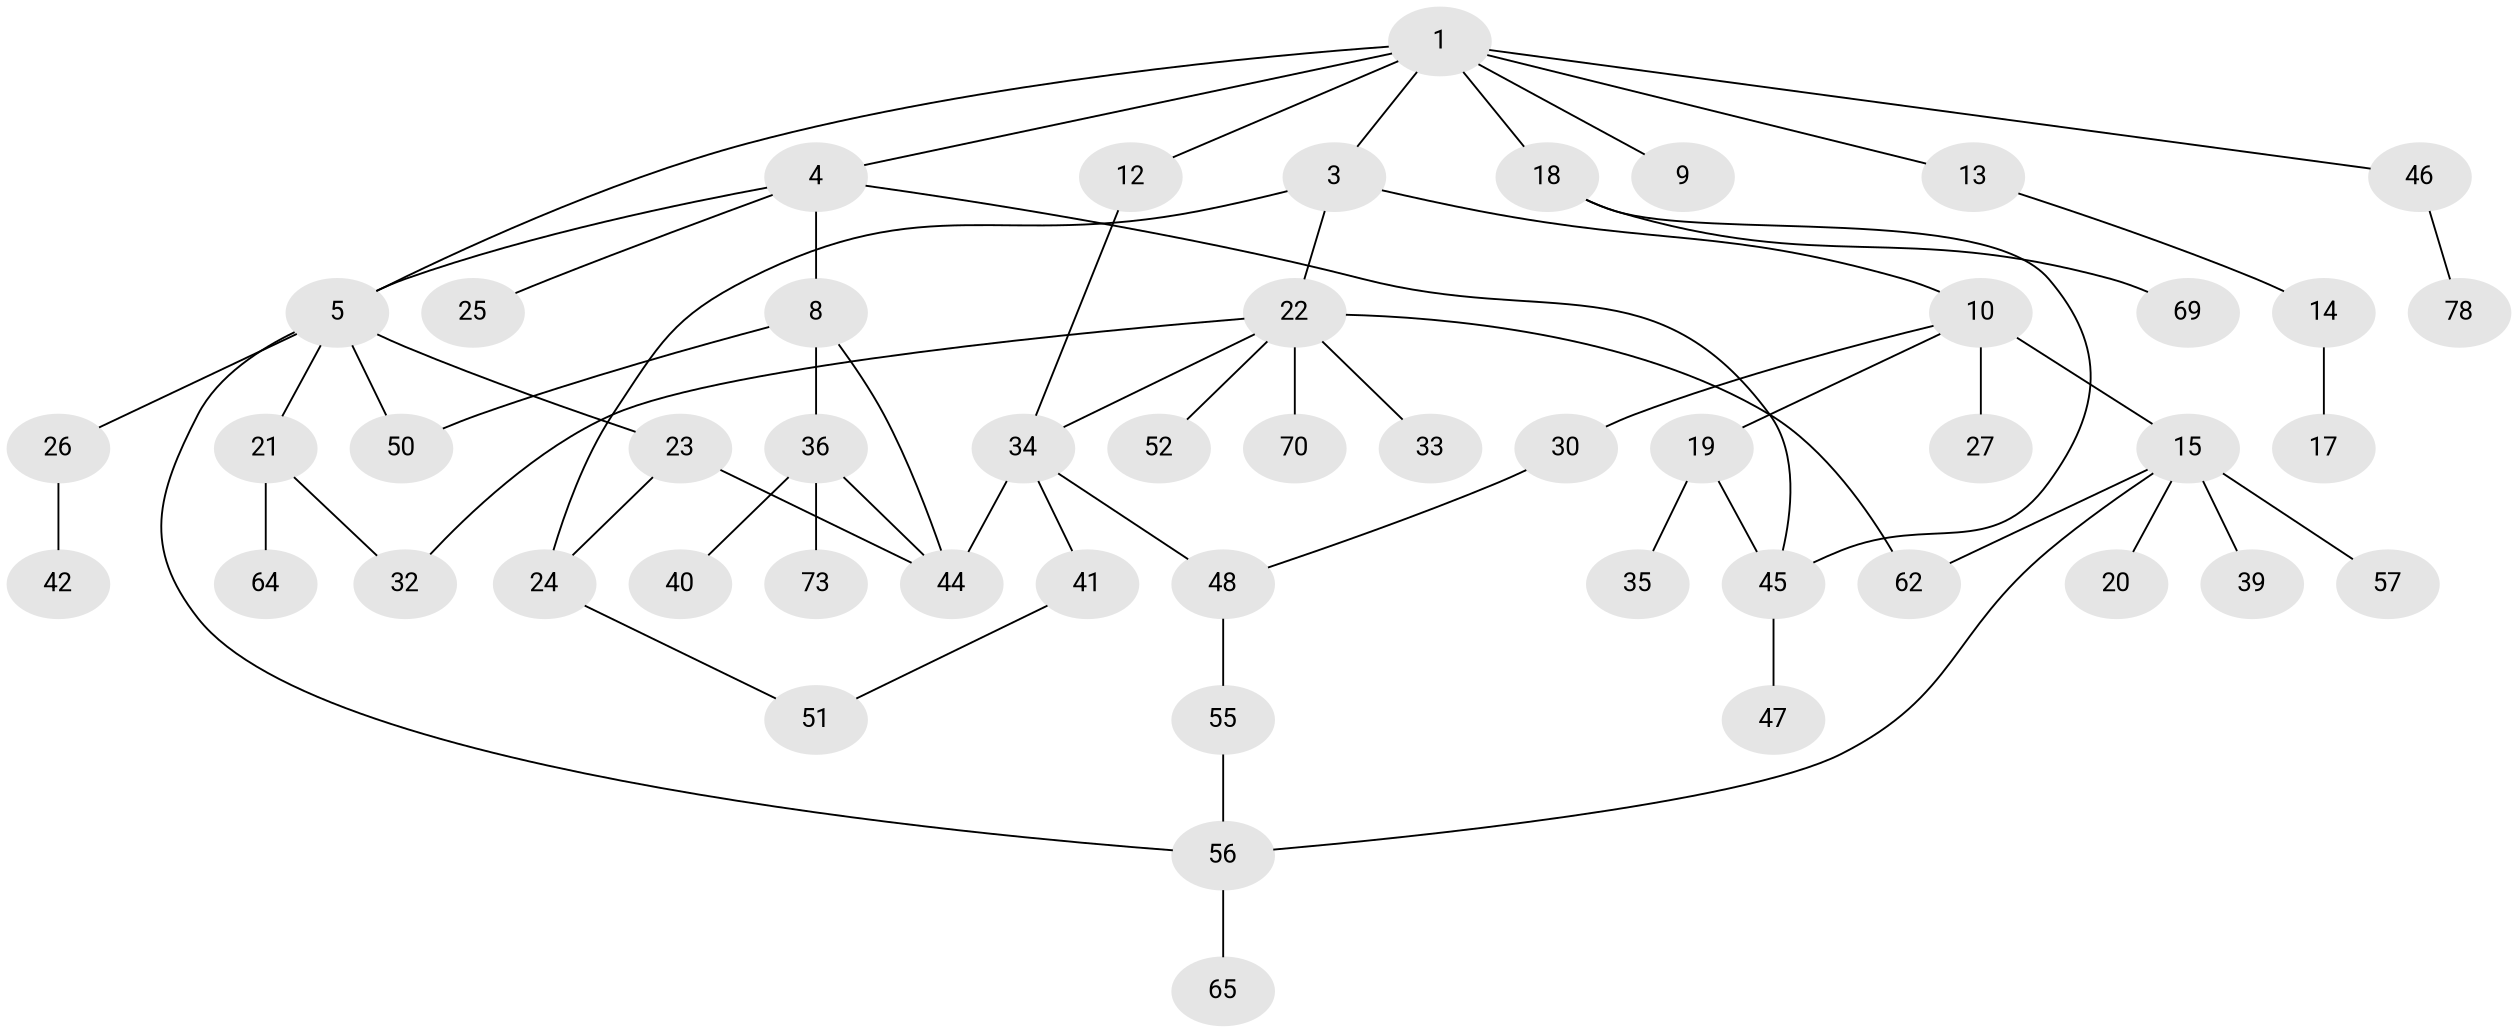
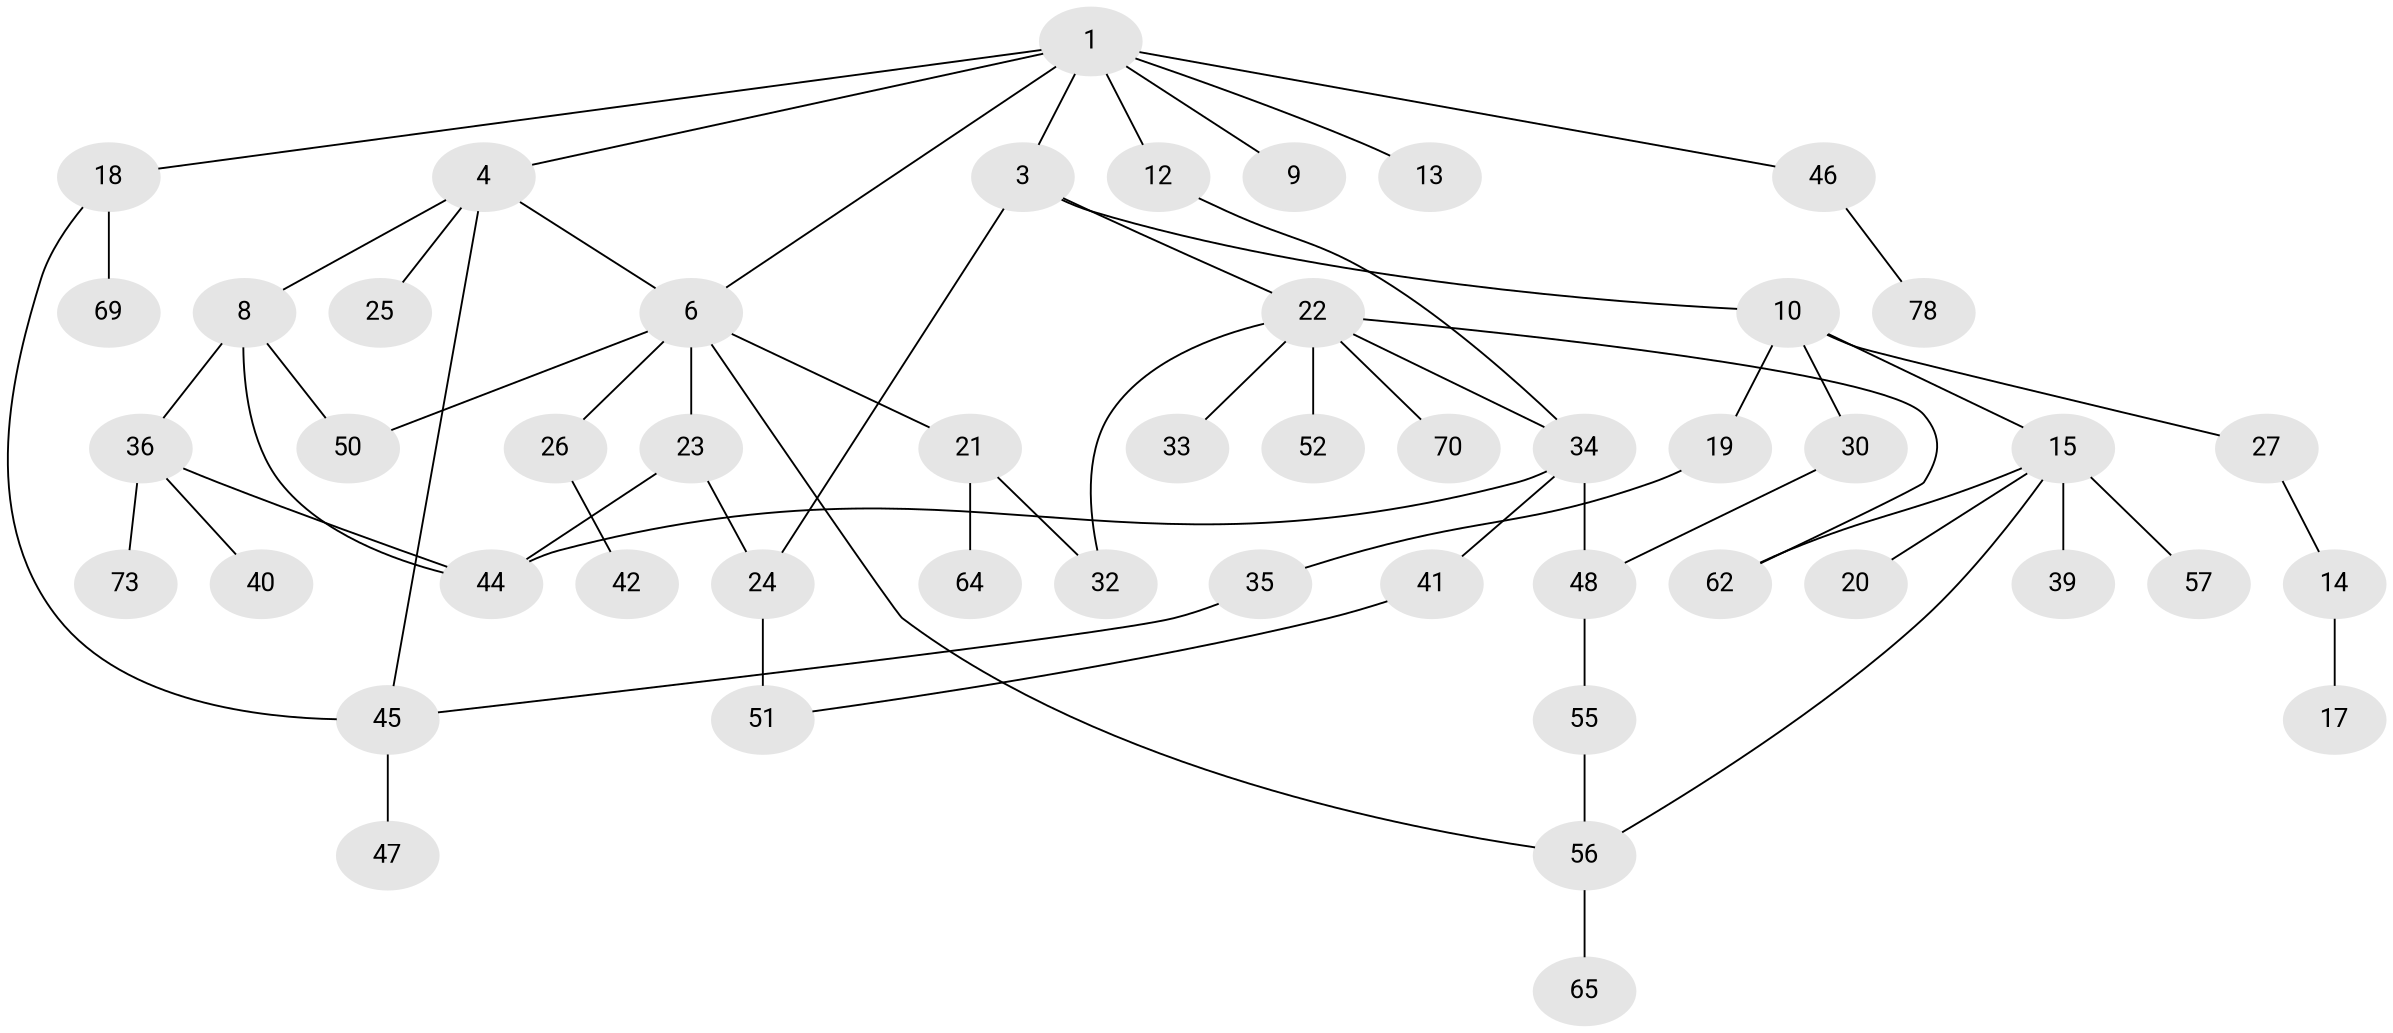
(2152, 239) -> (2301, 517)
(337, 313) -> (691, 313)
(1738, 516) -> (830, 666)
